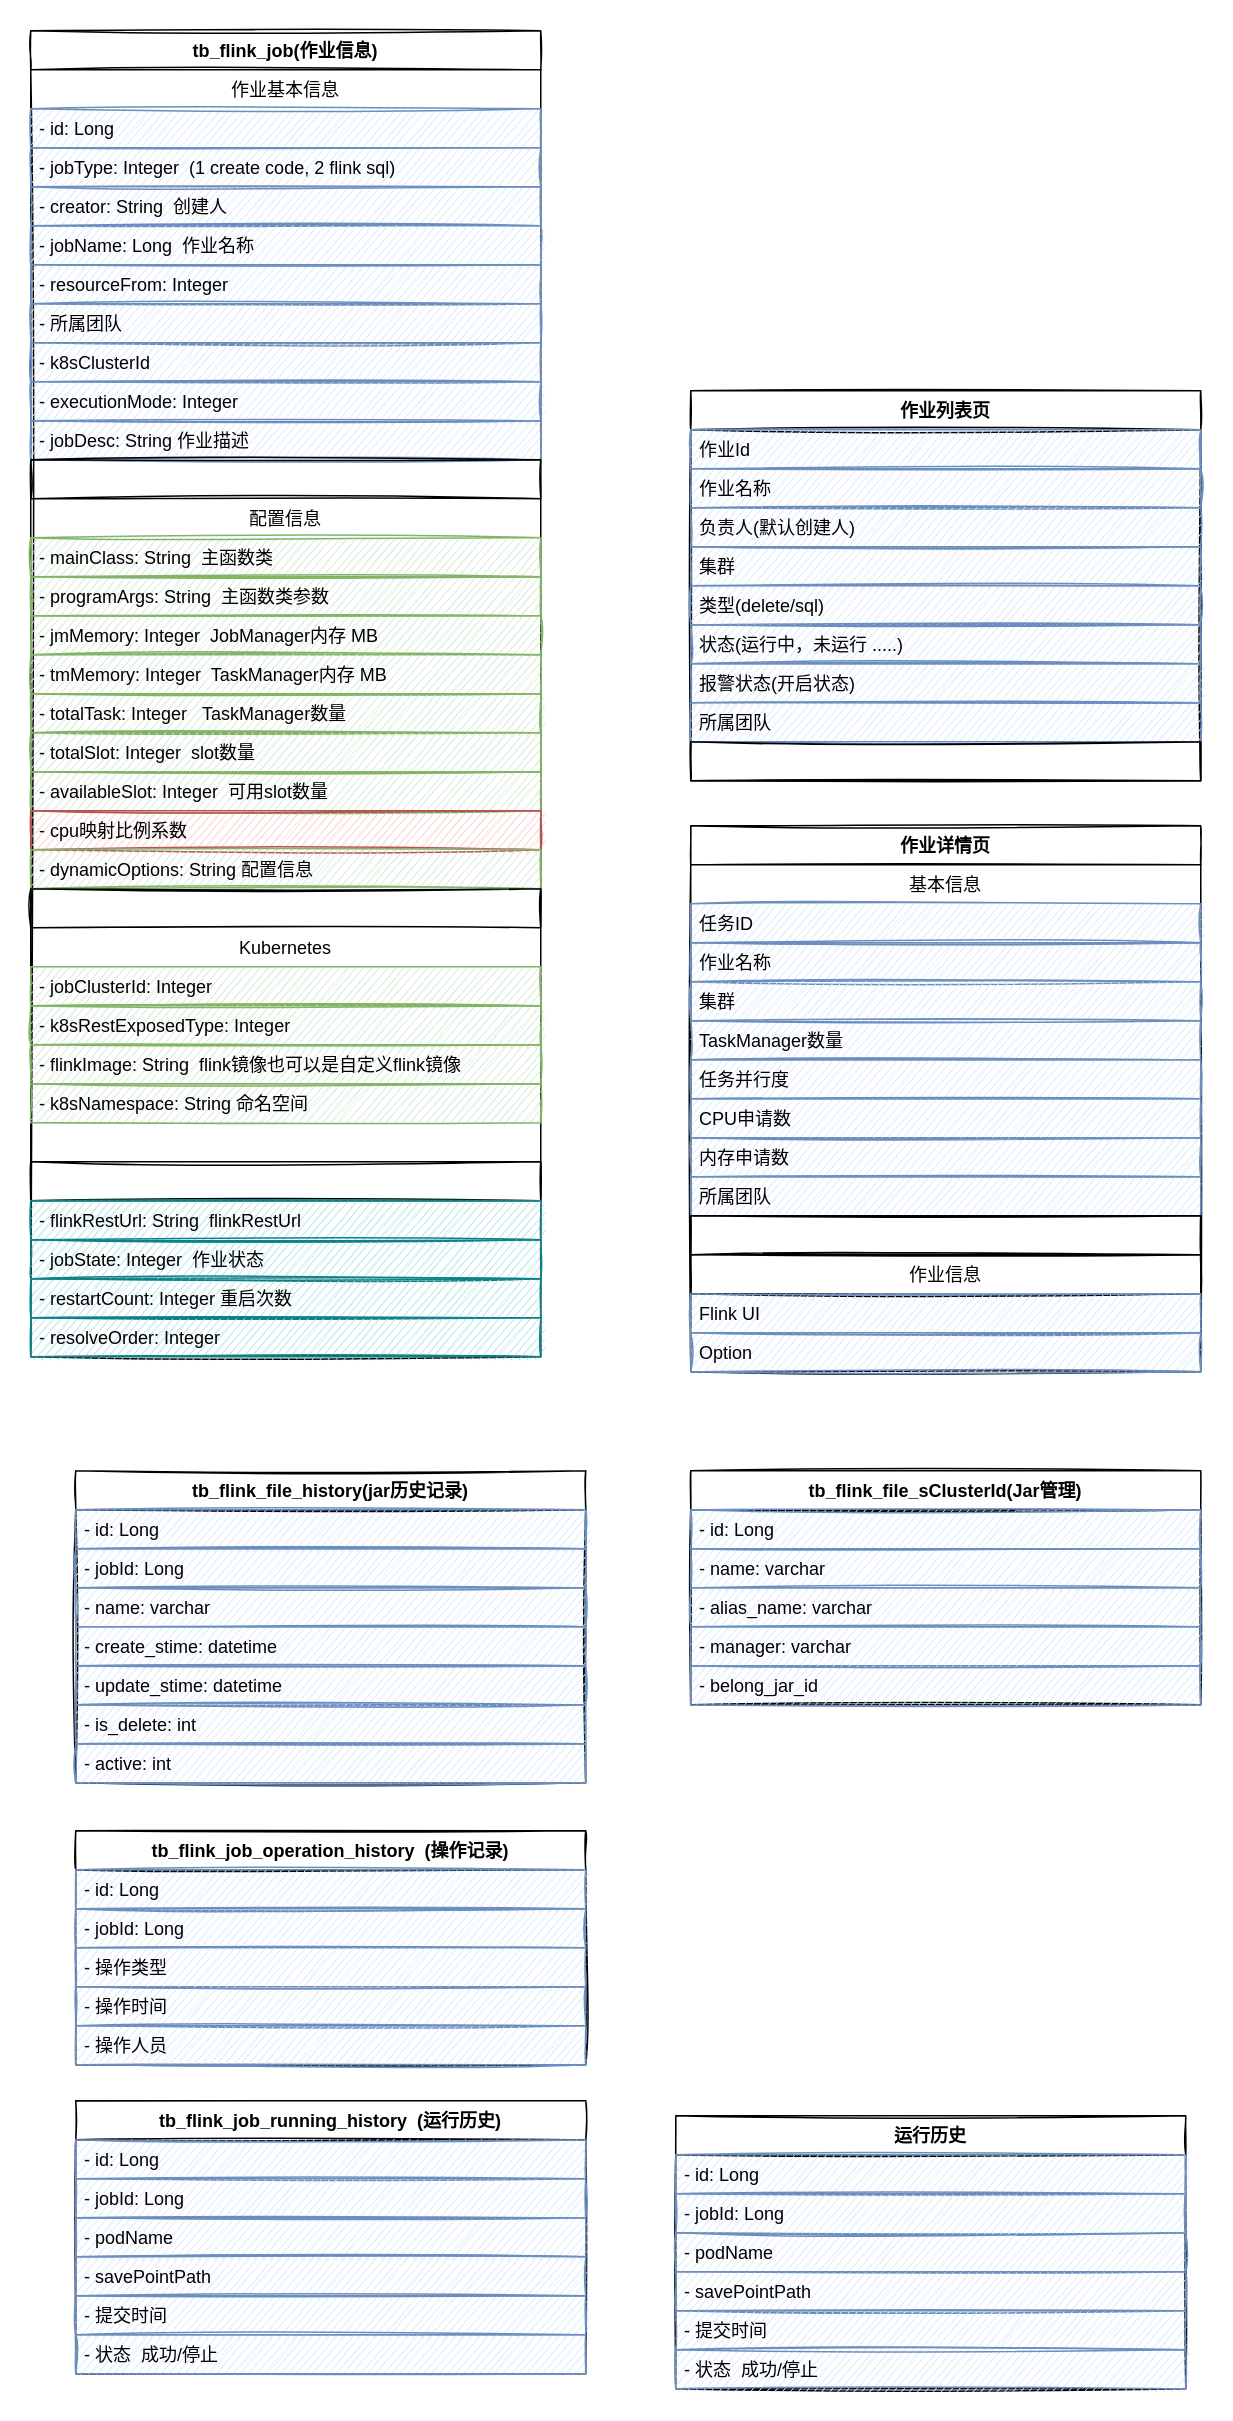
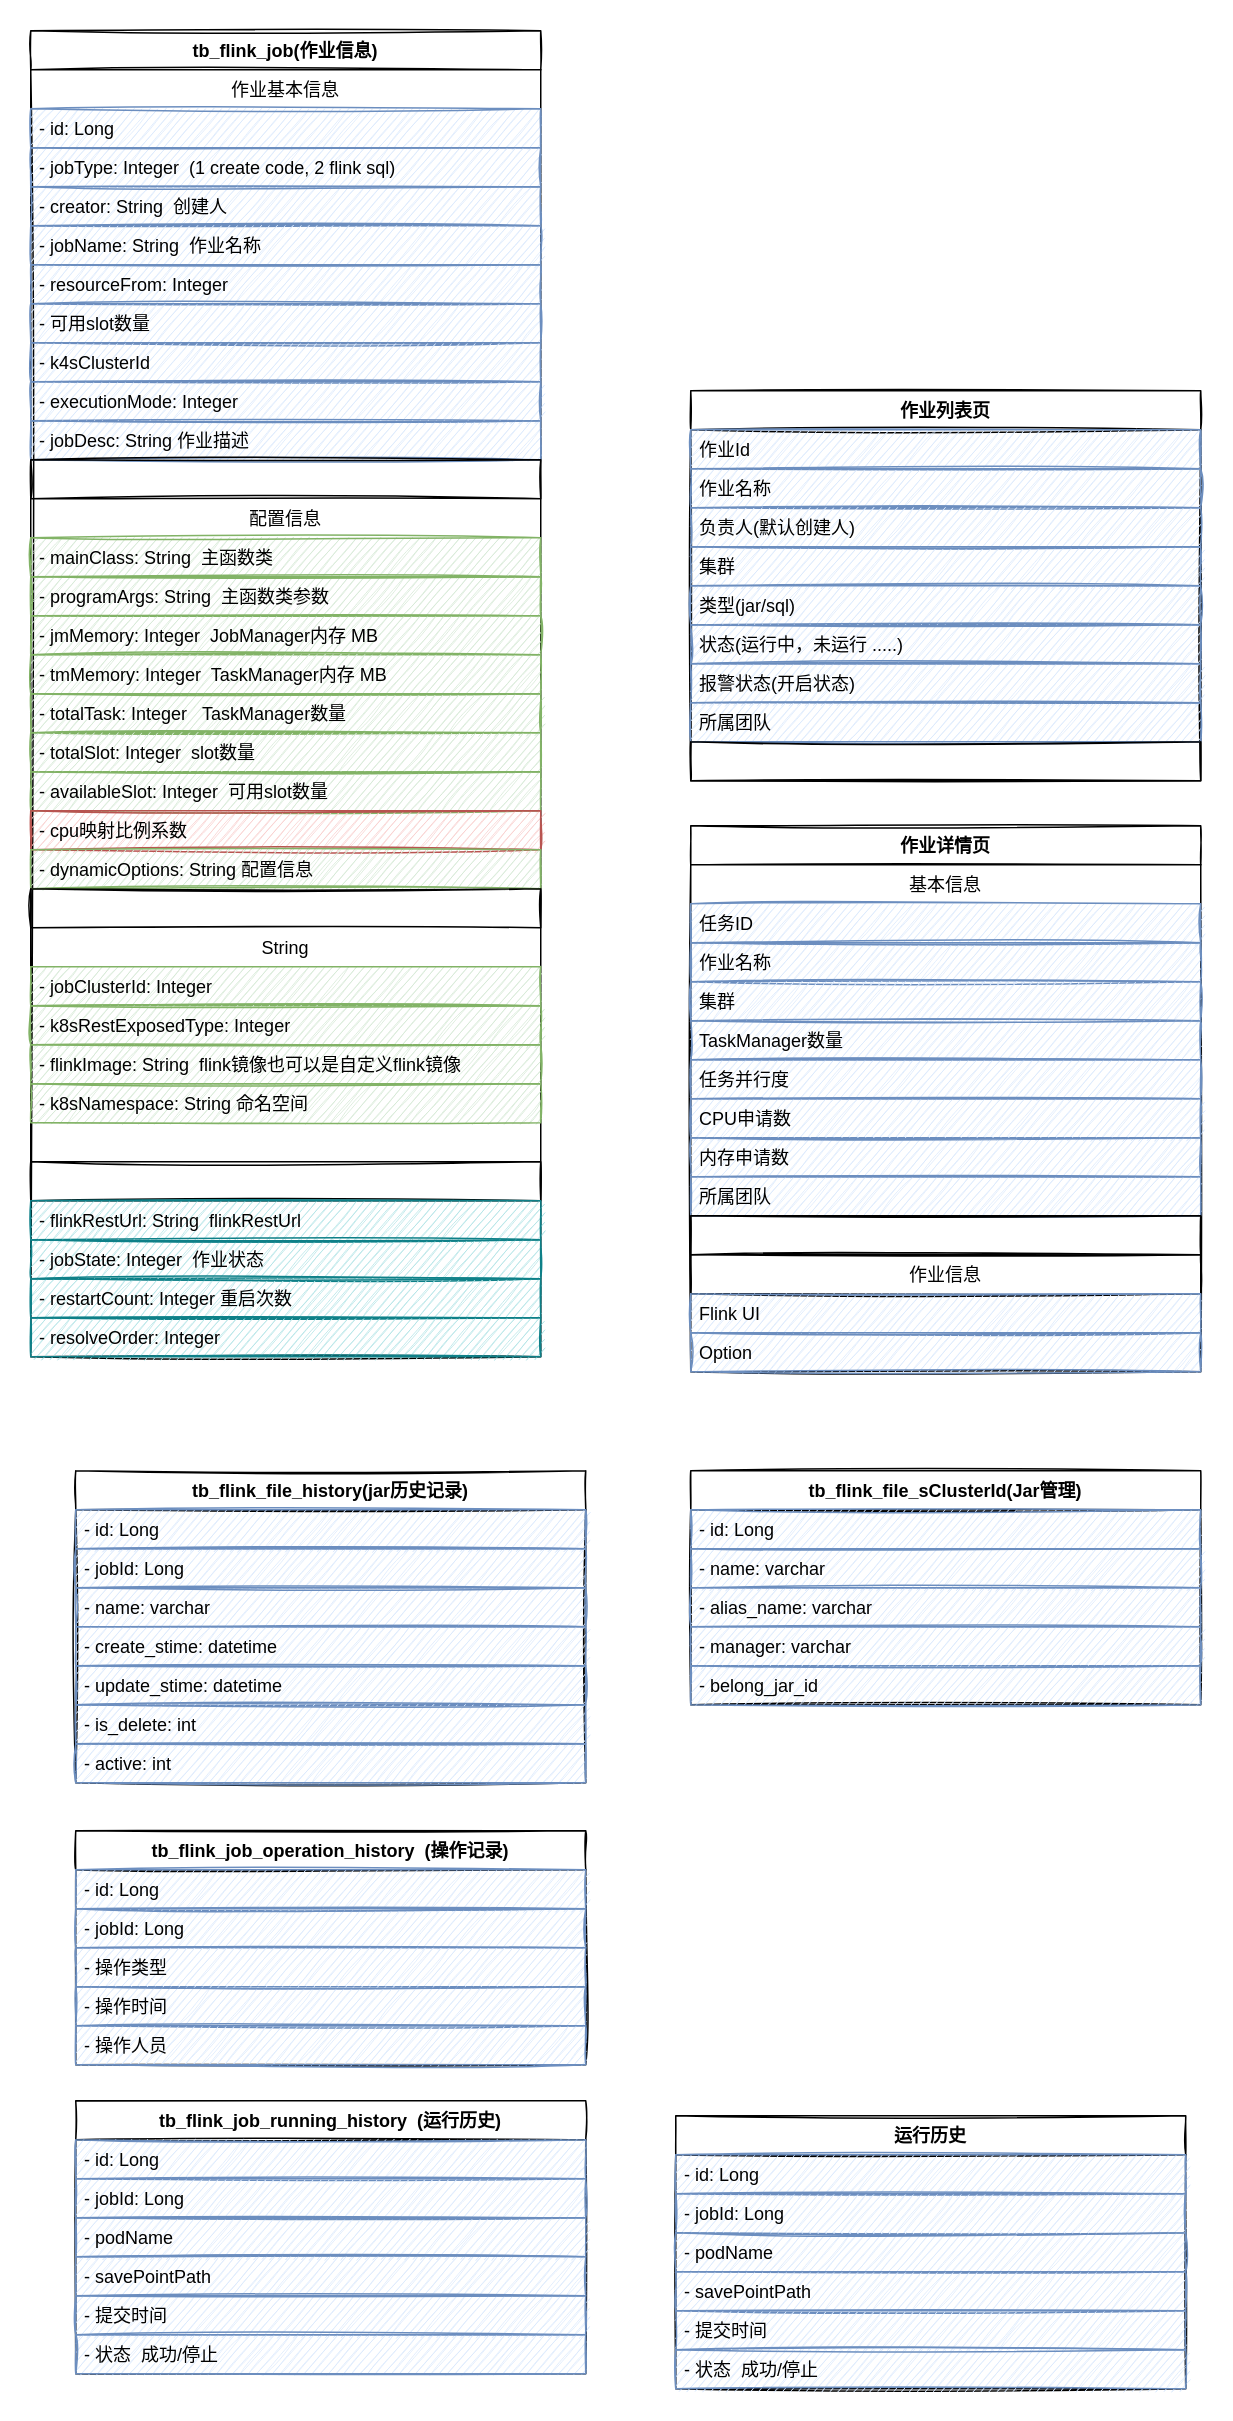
(151, 246) -> (159, 246)
(83, 324) -> (101, 324)
(105, 363) -> (105, 363)
(773, 606) -> (760, 606)
(285, 948) -> (285, 948)
